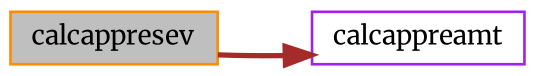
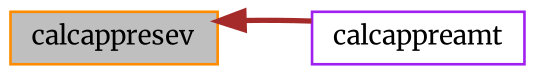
(251, 56) -> (278, 20)
